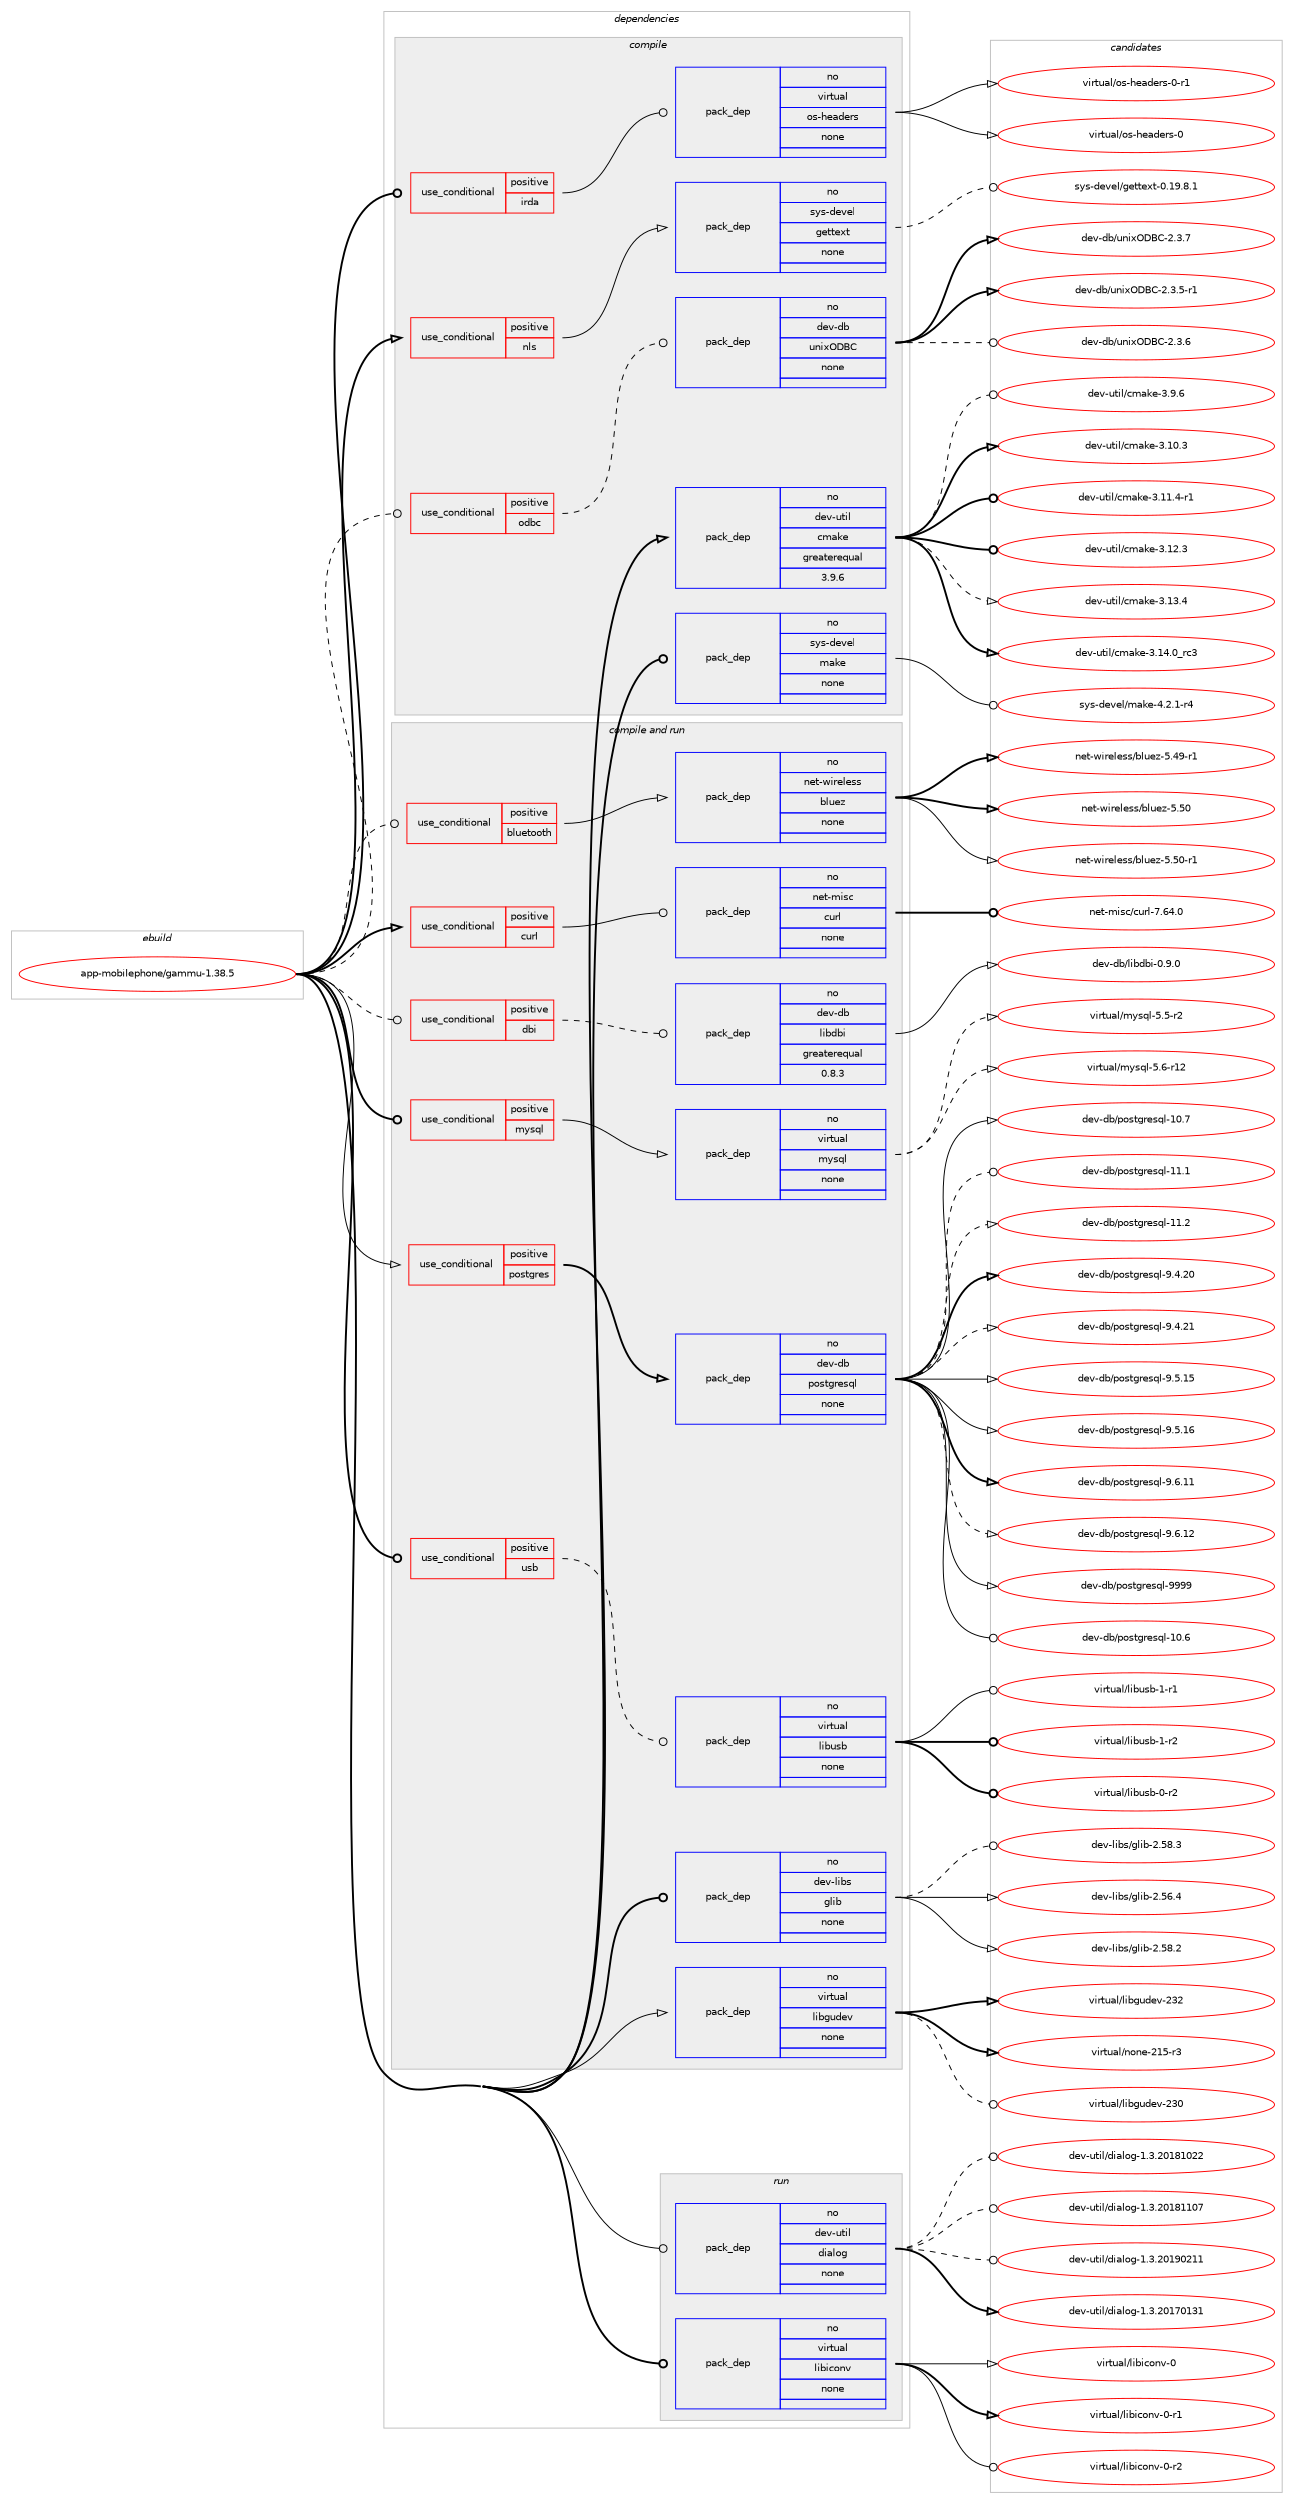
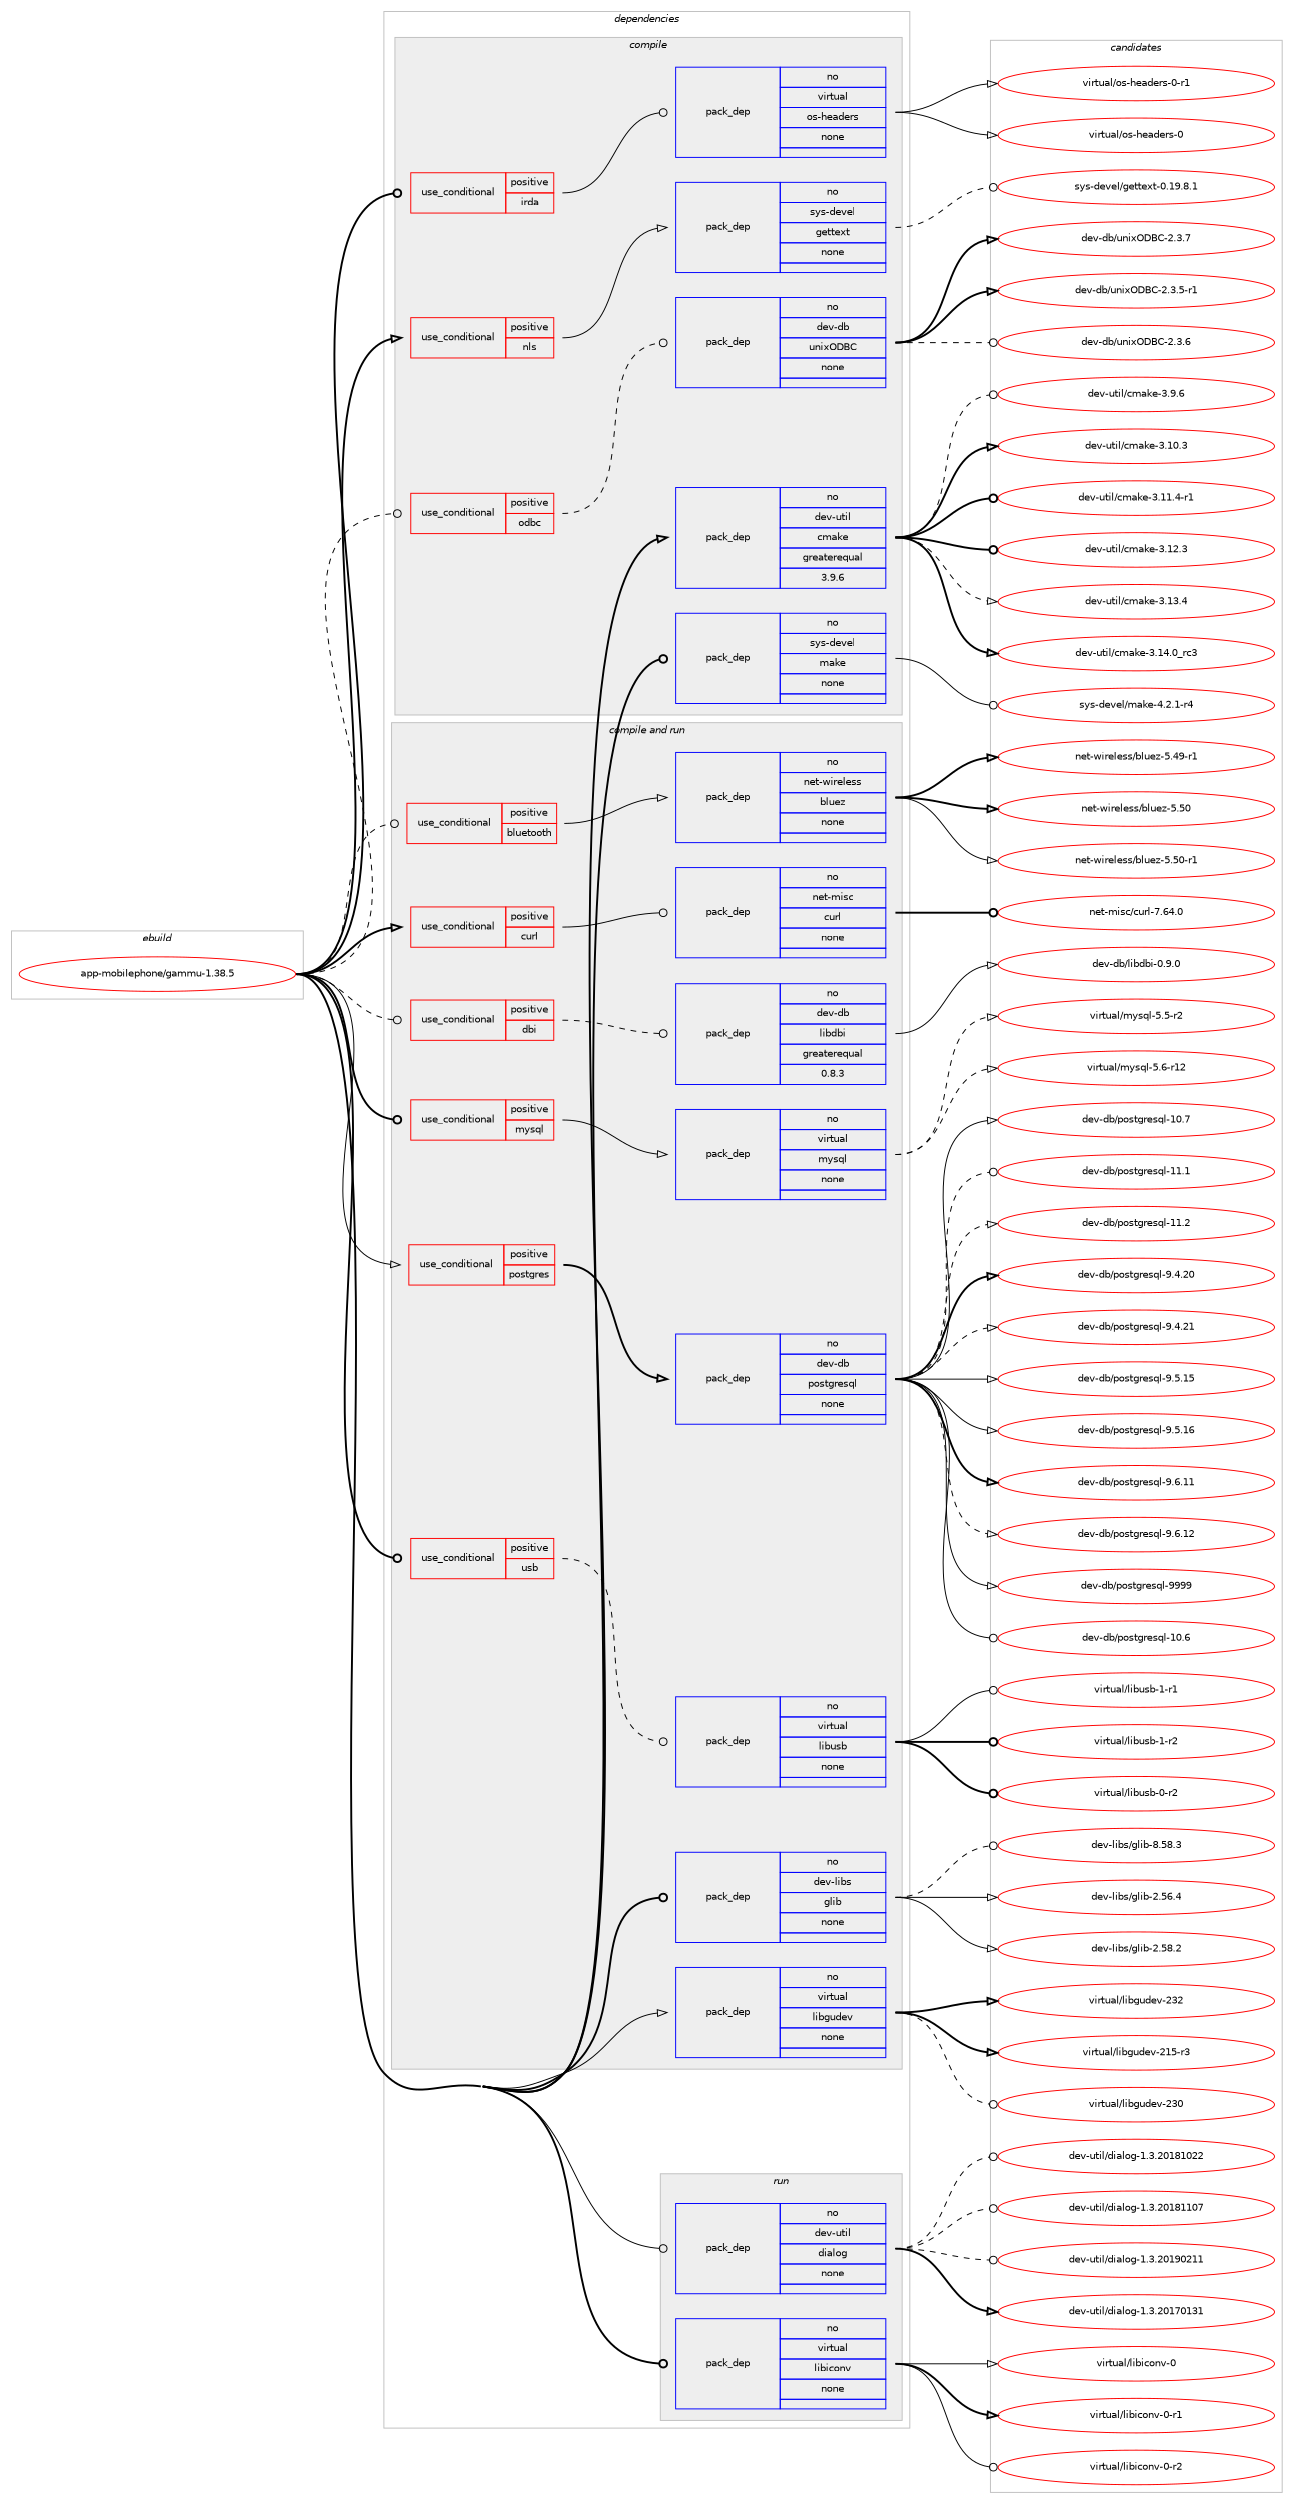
(1136, 1846) -> (1136, 1846)
(1136, 2053) -> (1136, 2053)
